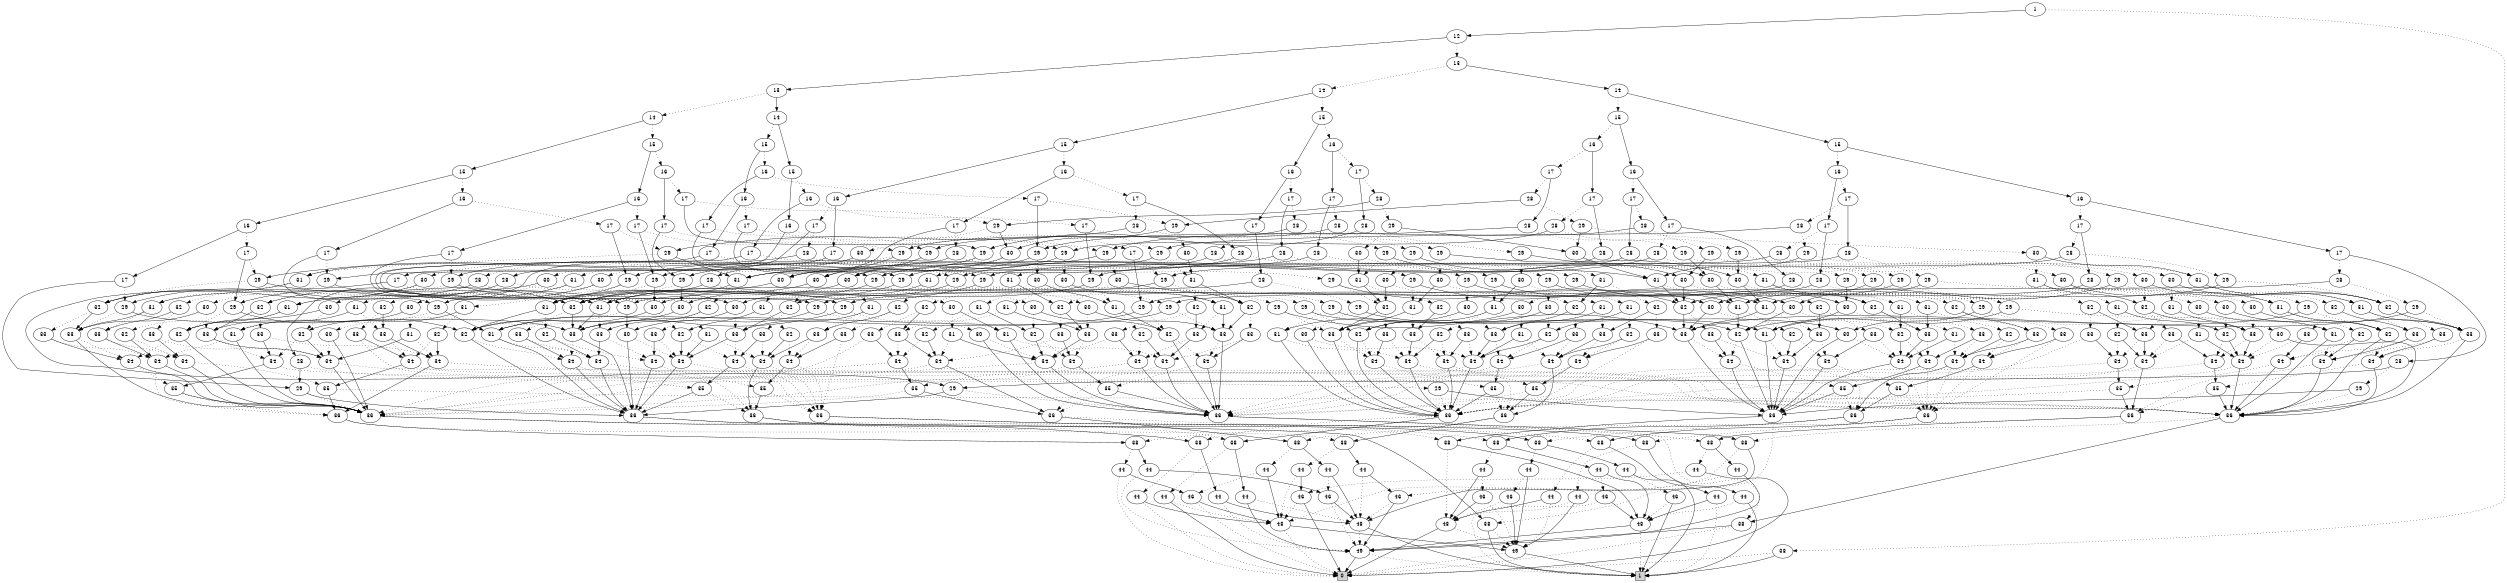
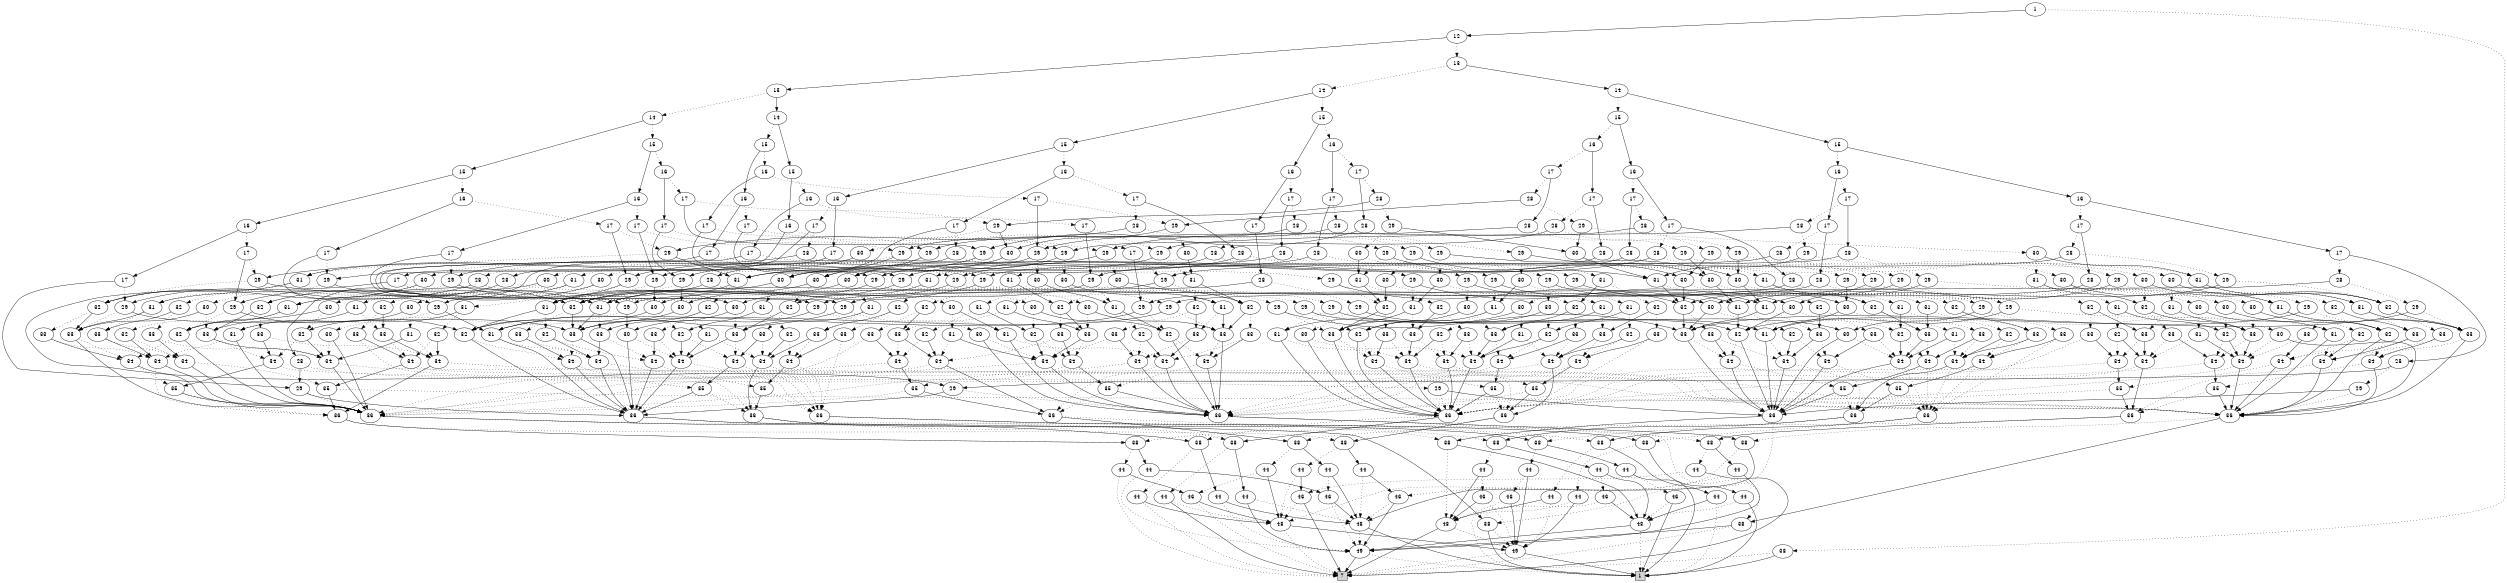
(1342, 576) -> (1342, 576)
